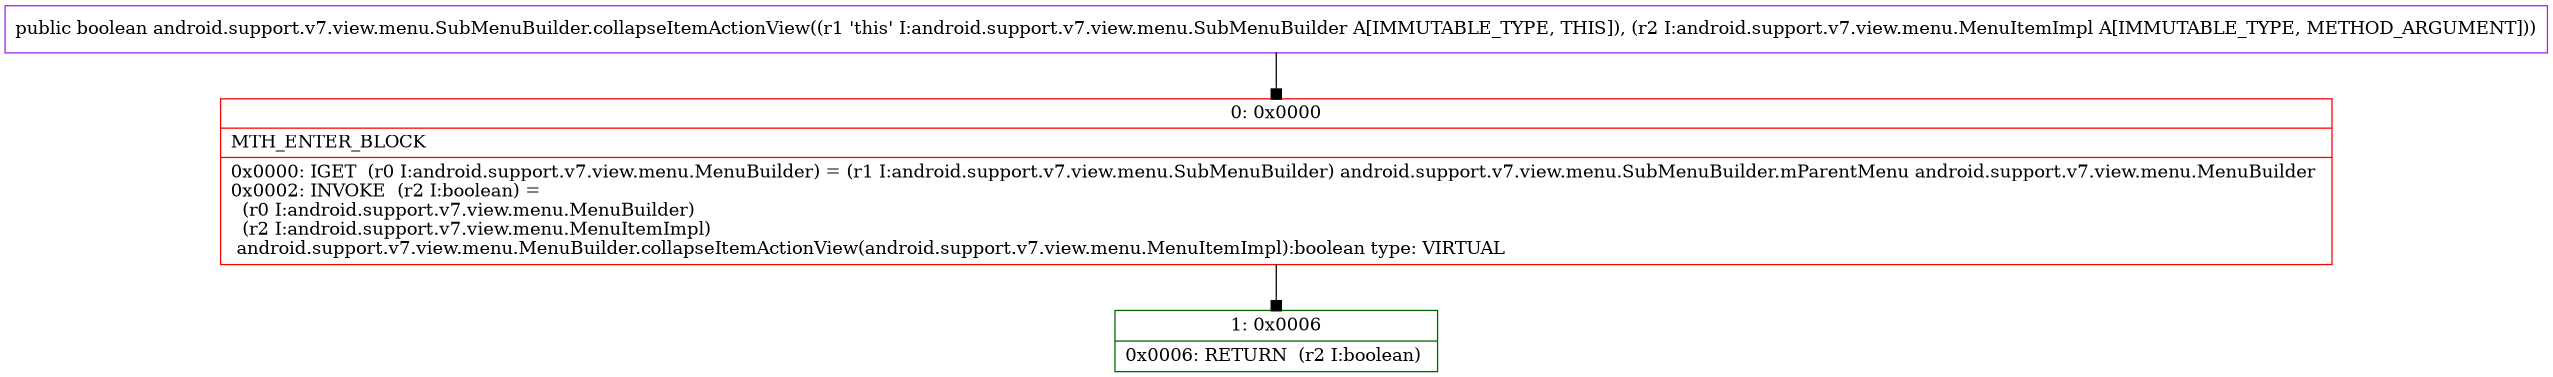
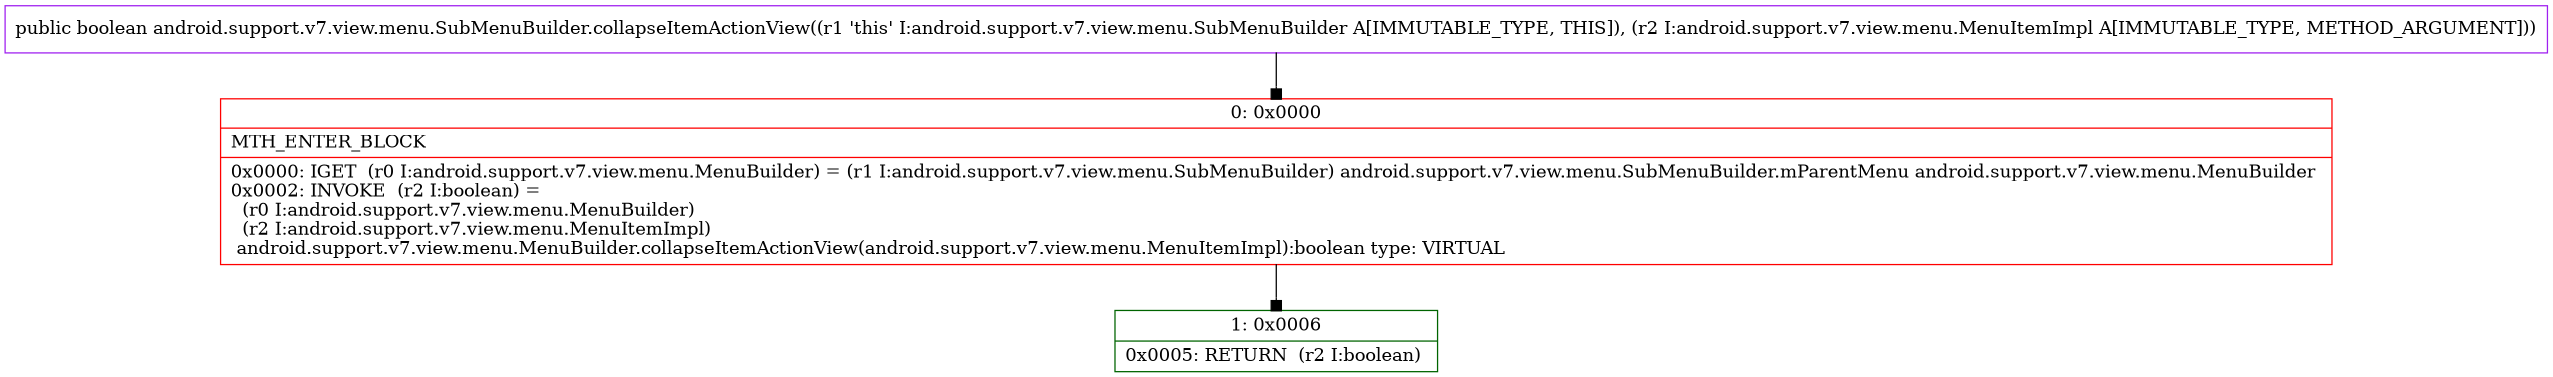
(1276, 356) -> (1276, 356)
